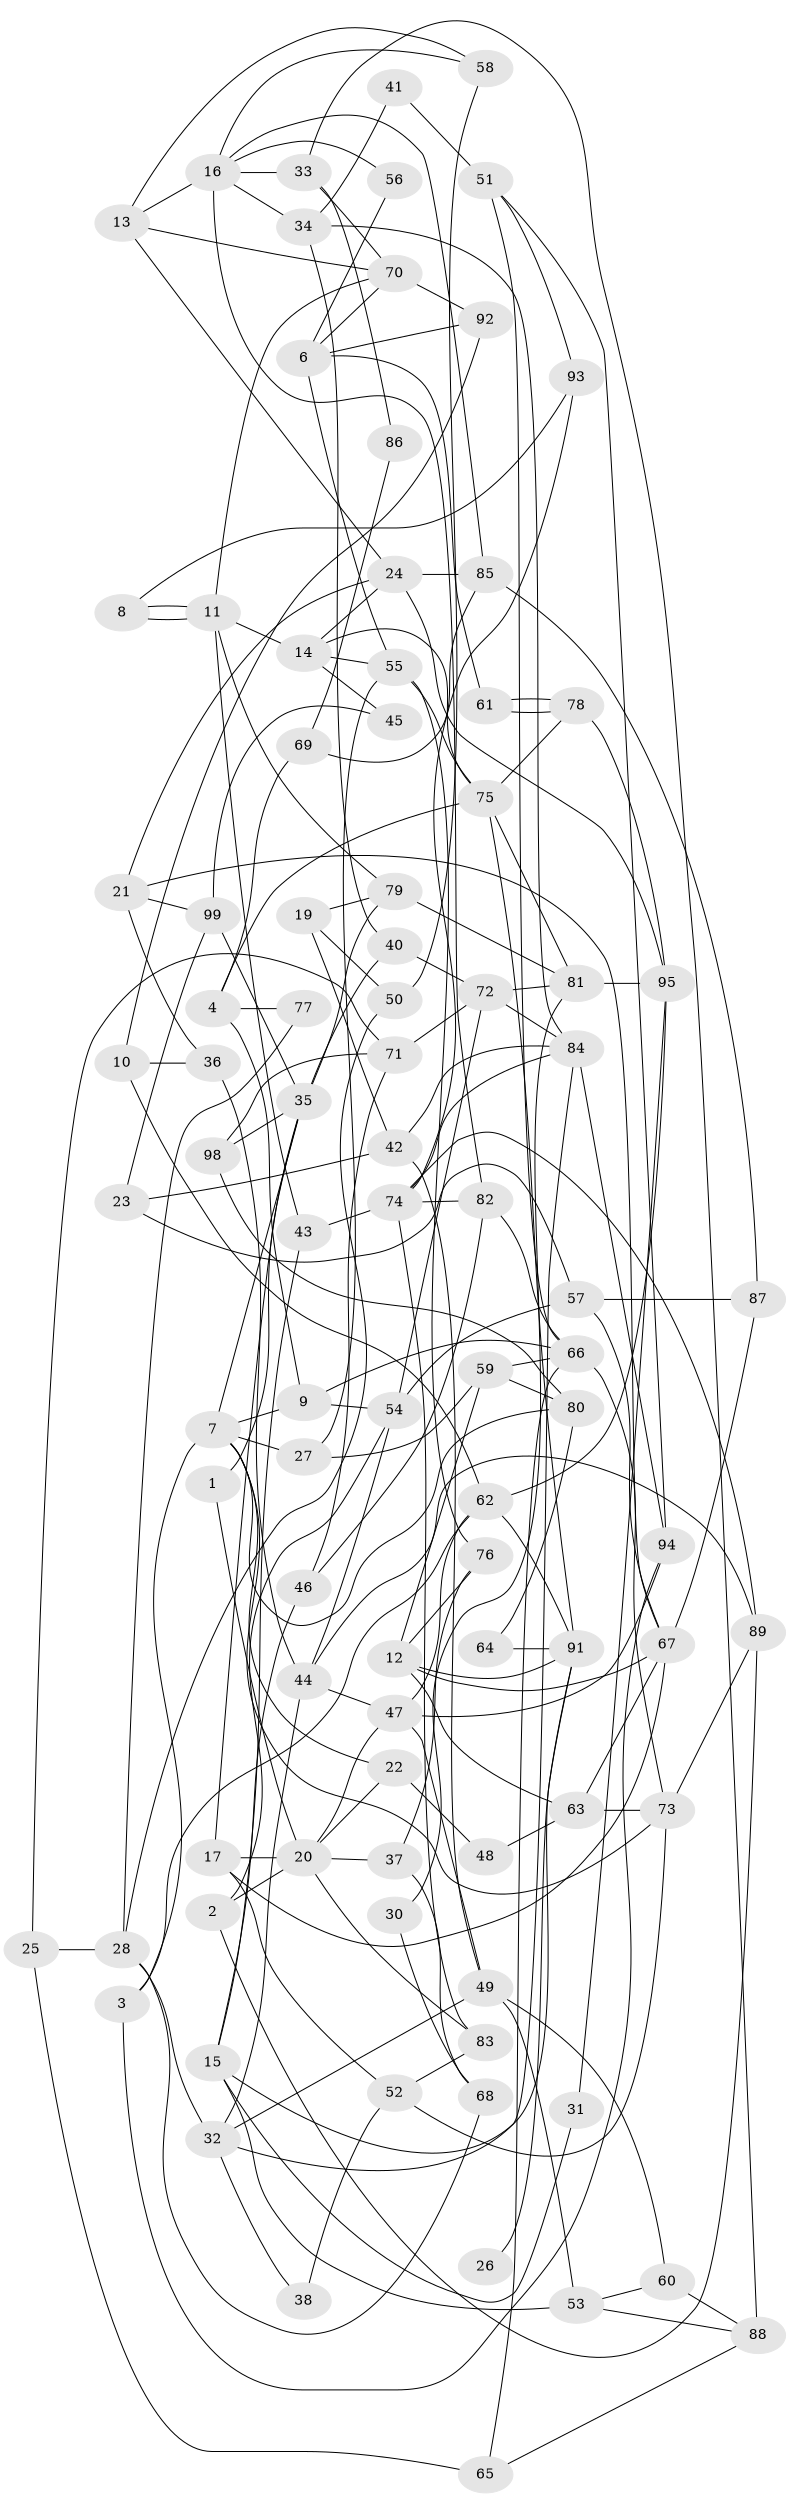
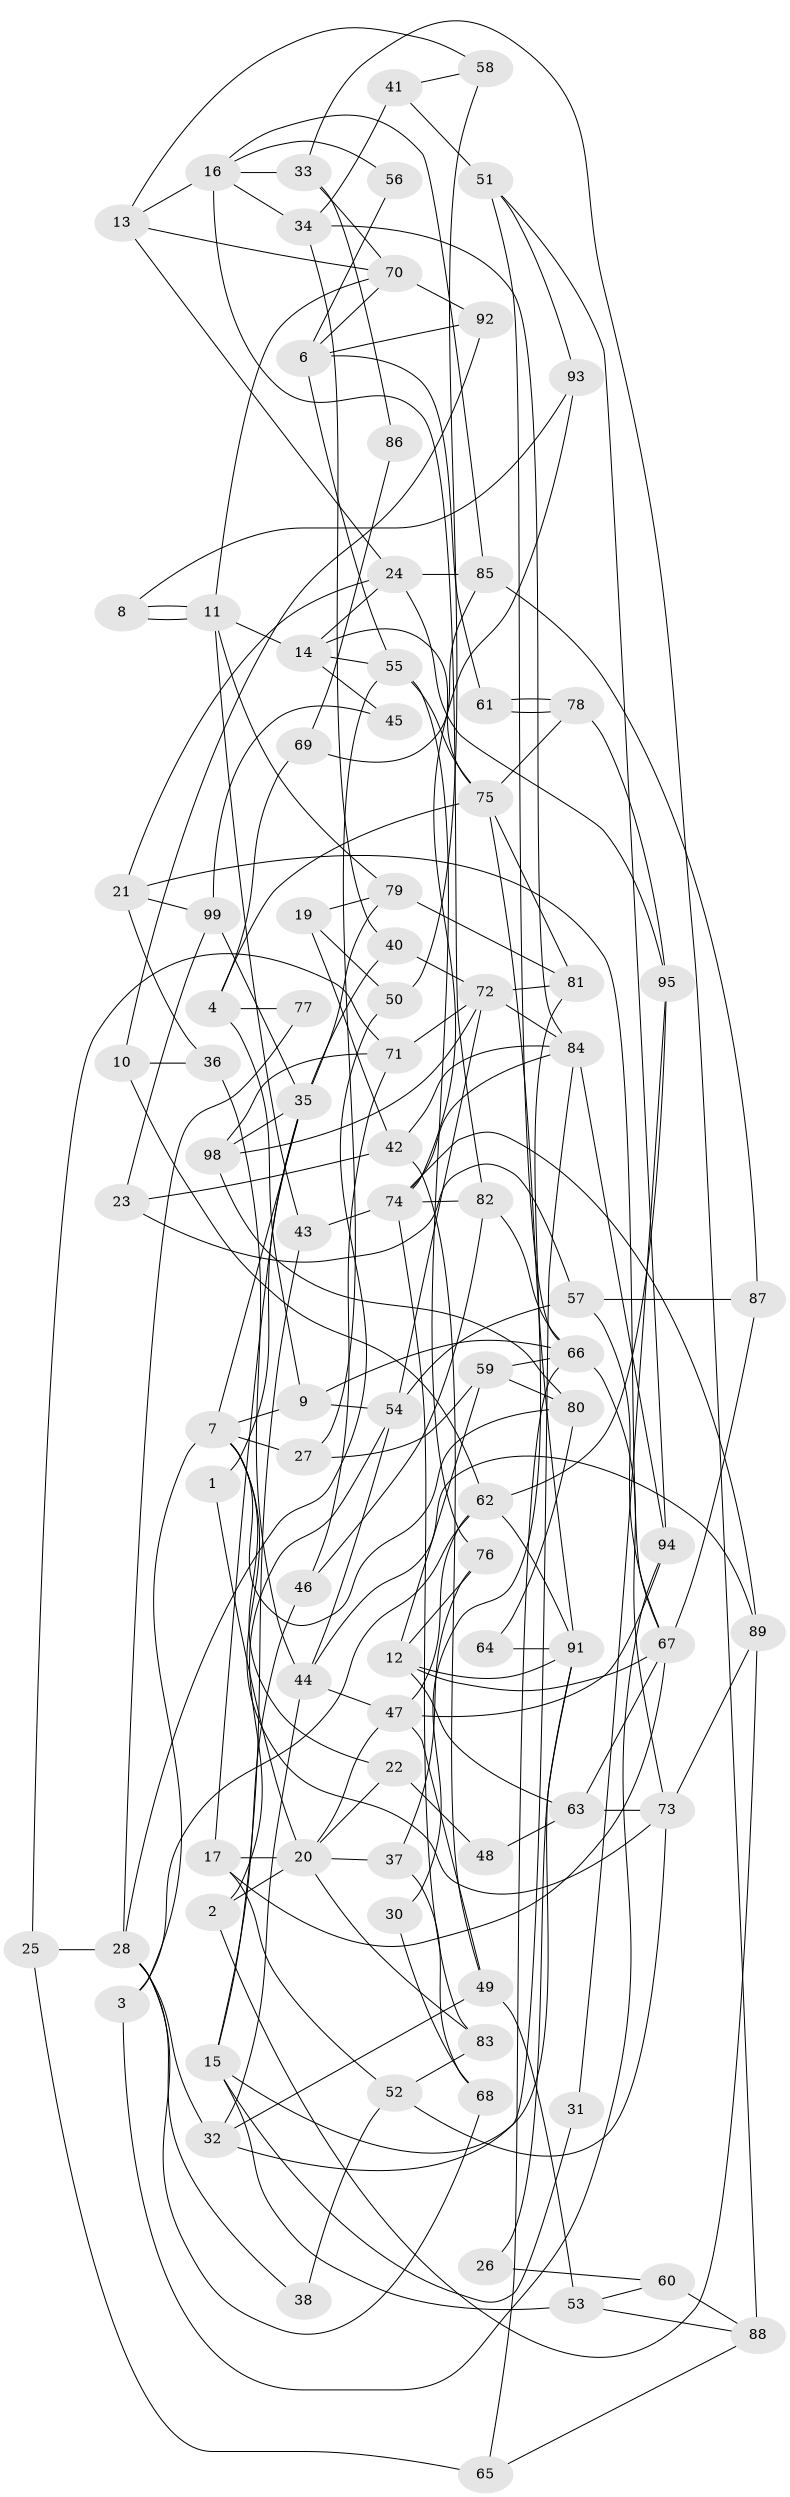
(317, 57) -> (440, 78)
(622, 983) -> none
none -> (390, 1105)
(627, 2125) -> (580, 2275)
(251, 2223) -> (176, 2141)
